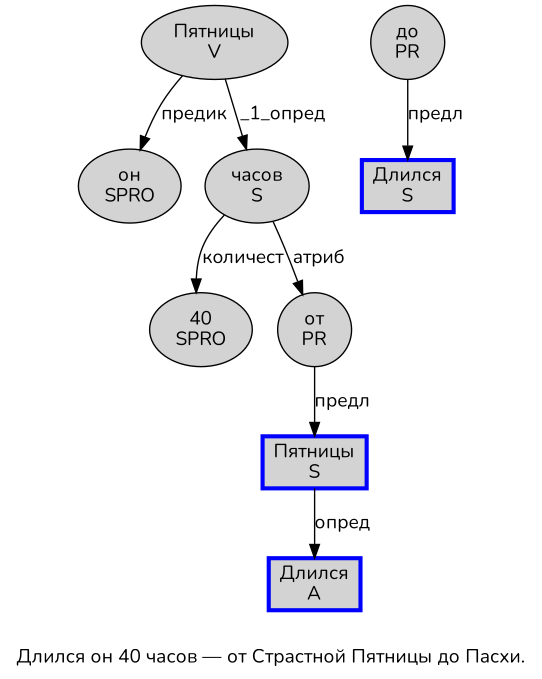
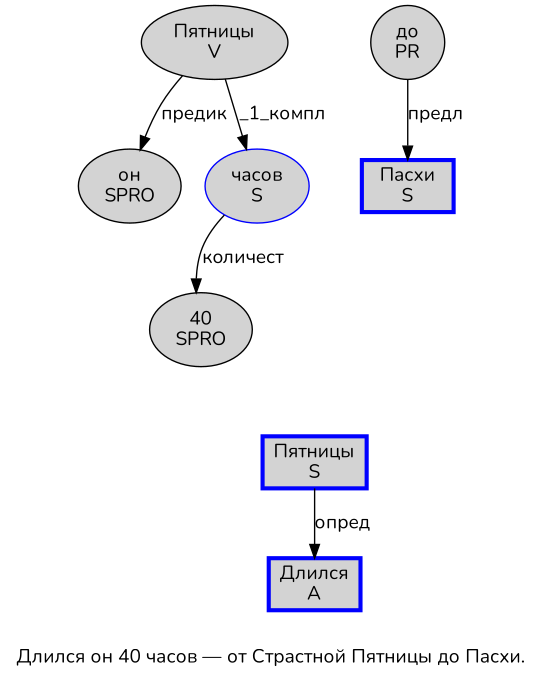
(283, 114) -> (283, 114)
(257, 186) -> (257, 186)
(408, 186) -> (408, 186)
(315, 330) -> none
